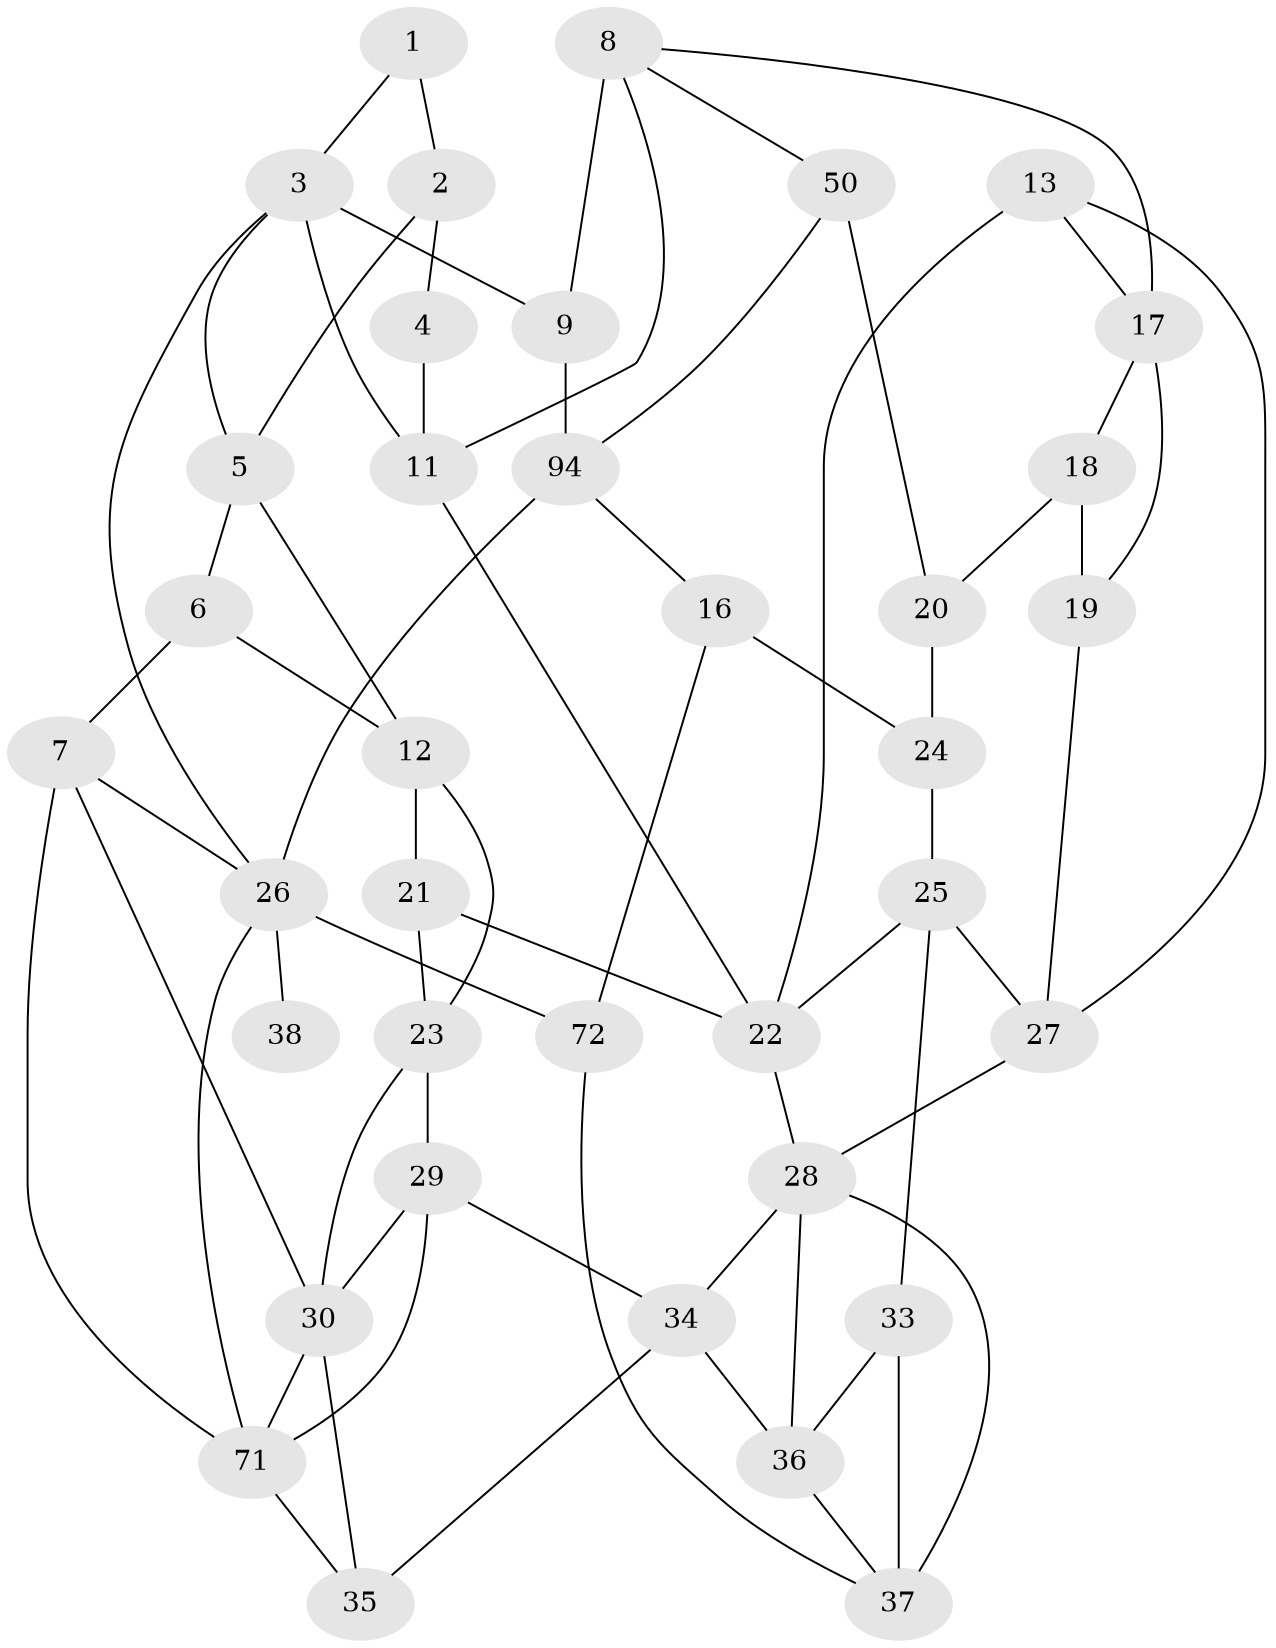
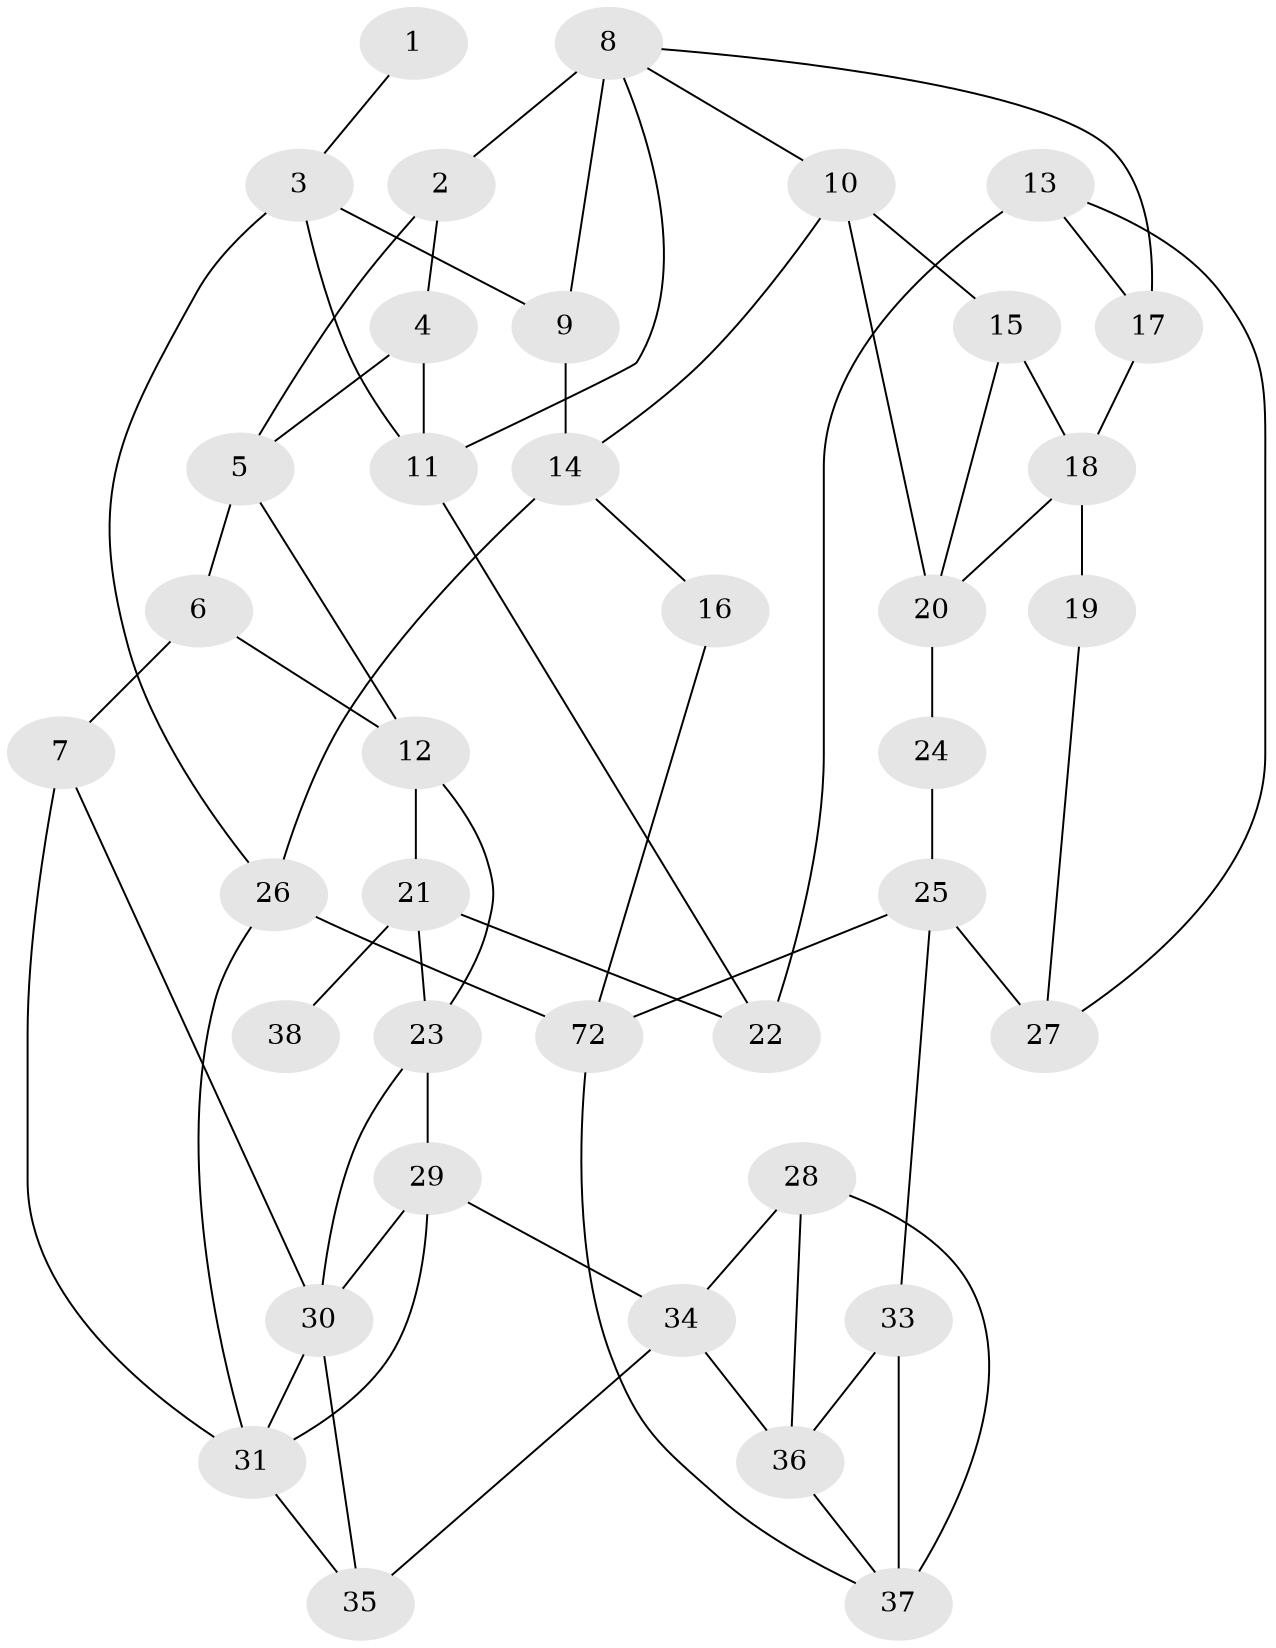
(428, 114) -> (525, 114)
(842, 185) -> (842, 185)
(207, 317) -> (332, 398)
none -> (1007, 327)
(566, 469) -> (566, 469)
(1159, 478) -> none
(810, 673) -> none
(168, 824) -> none
(280, 966) -> (351, 966)
(849, 966) -> (760, 966)
(932, 1103) -> none
(784, 1108) -> none
(252, 1462) -> (252, 1462)
